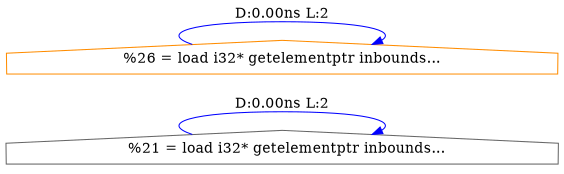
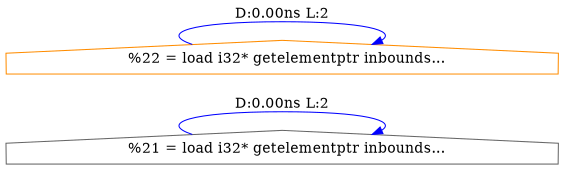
(282, 59) -> (282, 59)
